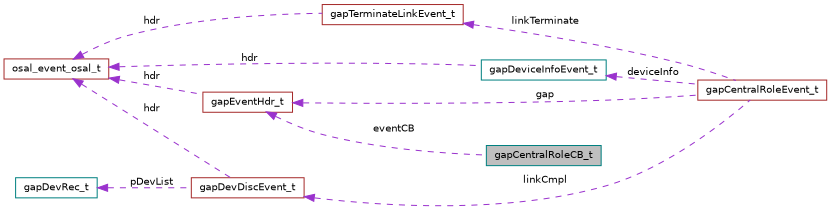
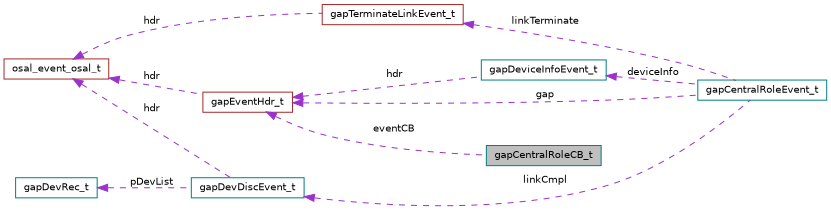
(300, 63) -> (392, 86)
(762, 90) -> (762, 90)
(248, 188) -> (248, 188)
